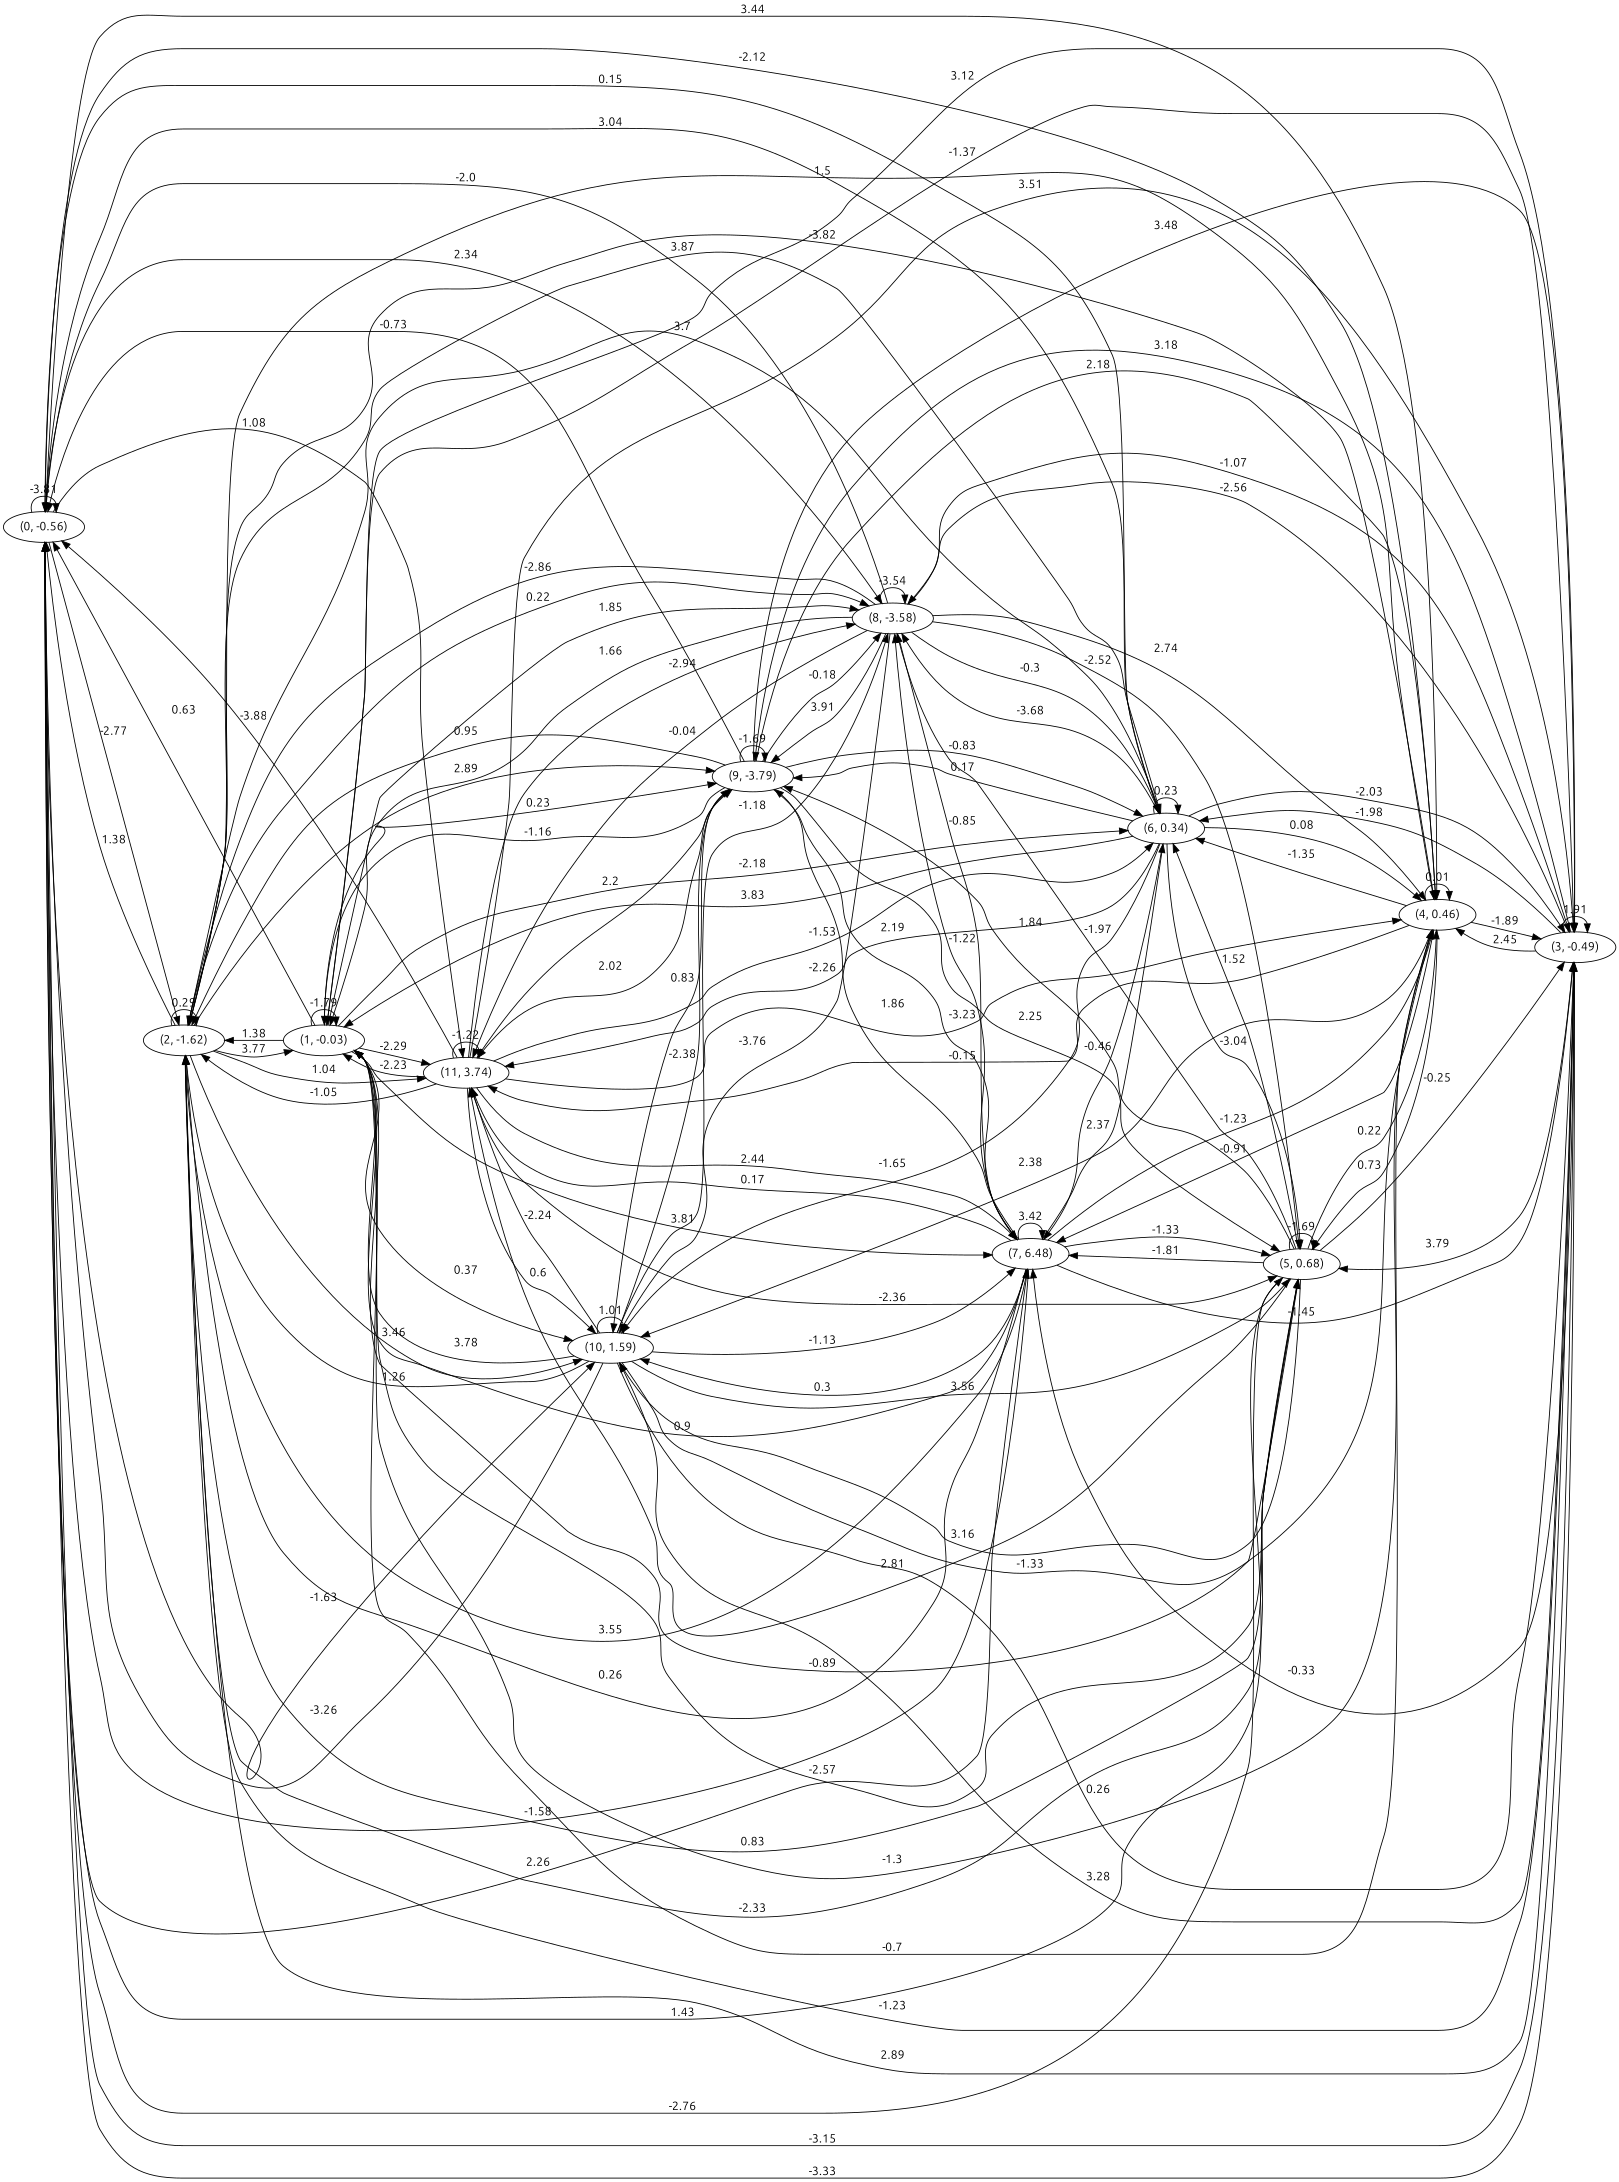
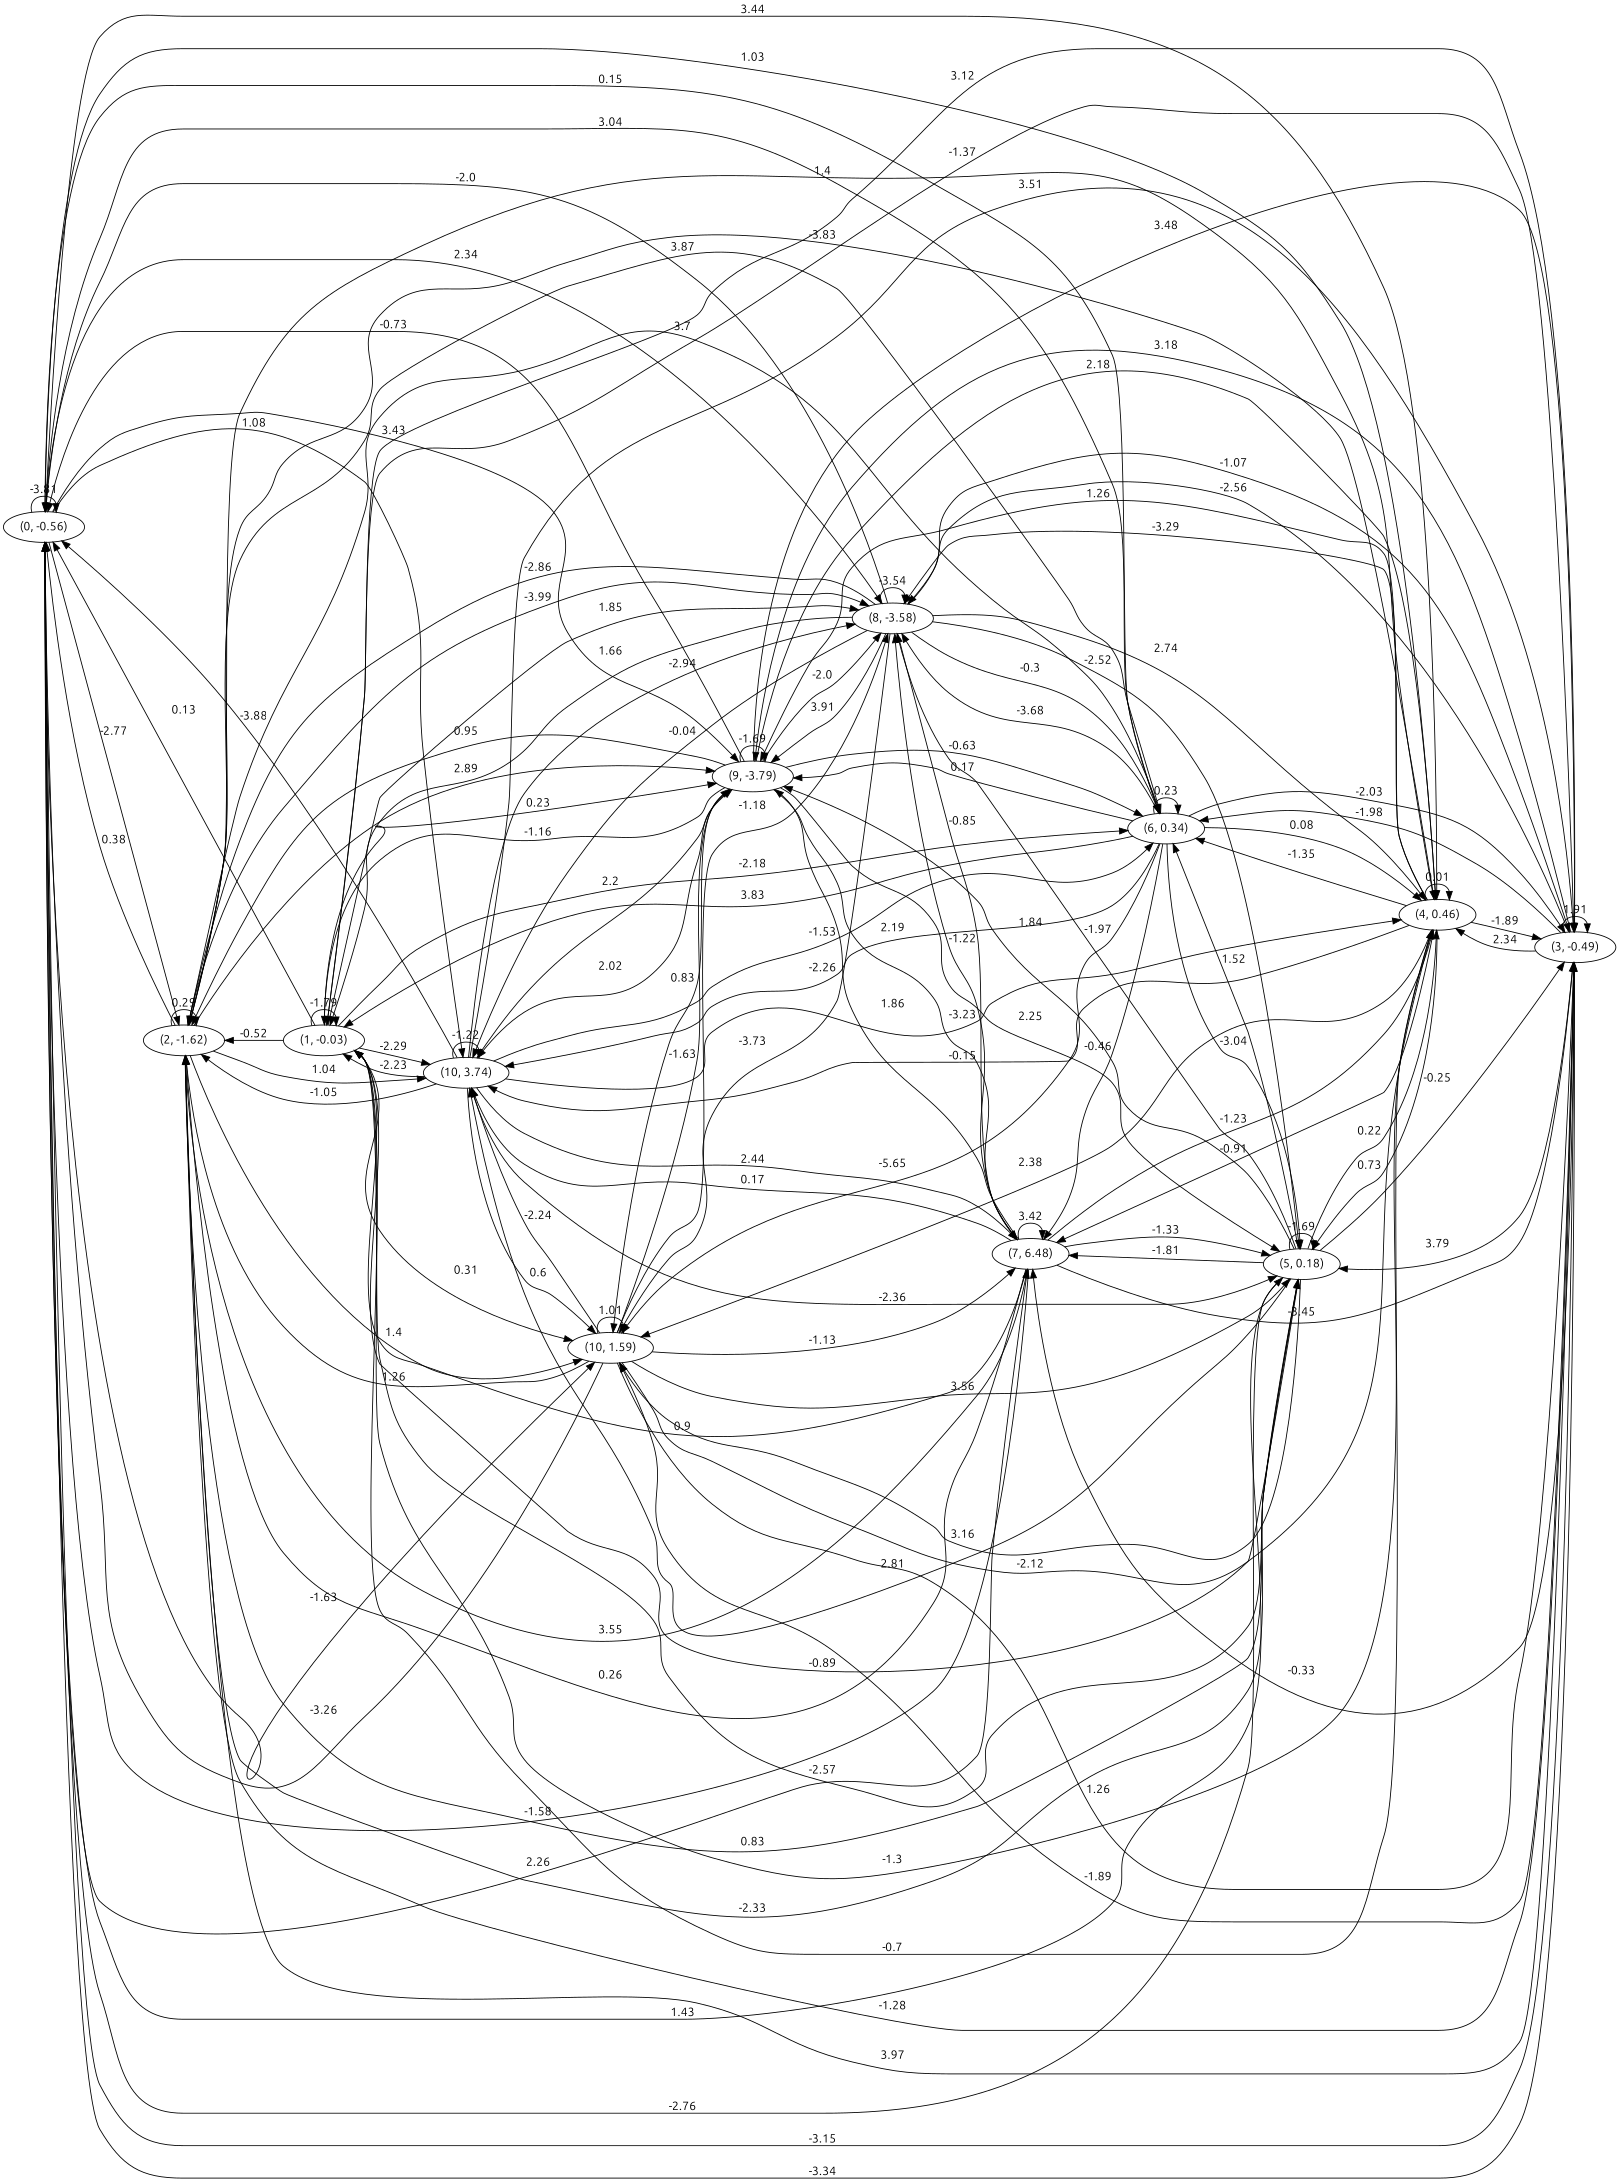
(753, 58) -> (753, 58)
(823, 171) -> (823, 171)
(823, 235) -> (823, 235)
none -> (455, 458)
none -> (1188, 506)
none -> (1302, 551)
(538, 597) -> (538, 597)
(823, 675) -> (823, 675)
(184, 710) -> (184, 710)
(963, 746) -> (963, 746)
(114, 840) -> (114, 840)
(1505, 940) -> (1505, 940)
(254, 1034) -> (254, 1034)
(753, 1042) -> (753, 1042)
(683, 1054) -> (683, 1054)
(250, 1057) -> none
(1129, 1057) -> none
(466, 1073) -> (466, 1073)
(893, 1164) -> (893, 1164)
(643, 1220) -> none
(1302, 1264) -> (1302, 1264)
(466, 1271) -> (466, 1271)
(1302, 1312) -> (1302, 1312)
(386, 1320) -> none
(394, 1333) -> (394, 1333)
(865, 1393) -> none
(1031, 1564) -> (1031, 1564)
(1098, 1790) -> (1098, 1790)
(1098, 1877) -> (1098, 1877)
(893, 2006) -> (893, 2006)
(893, 2056) -> (893, 2056)
(823, 2172) -> (823, 2172)
